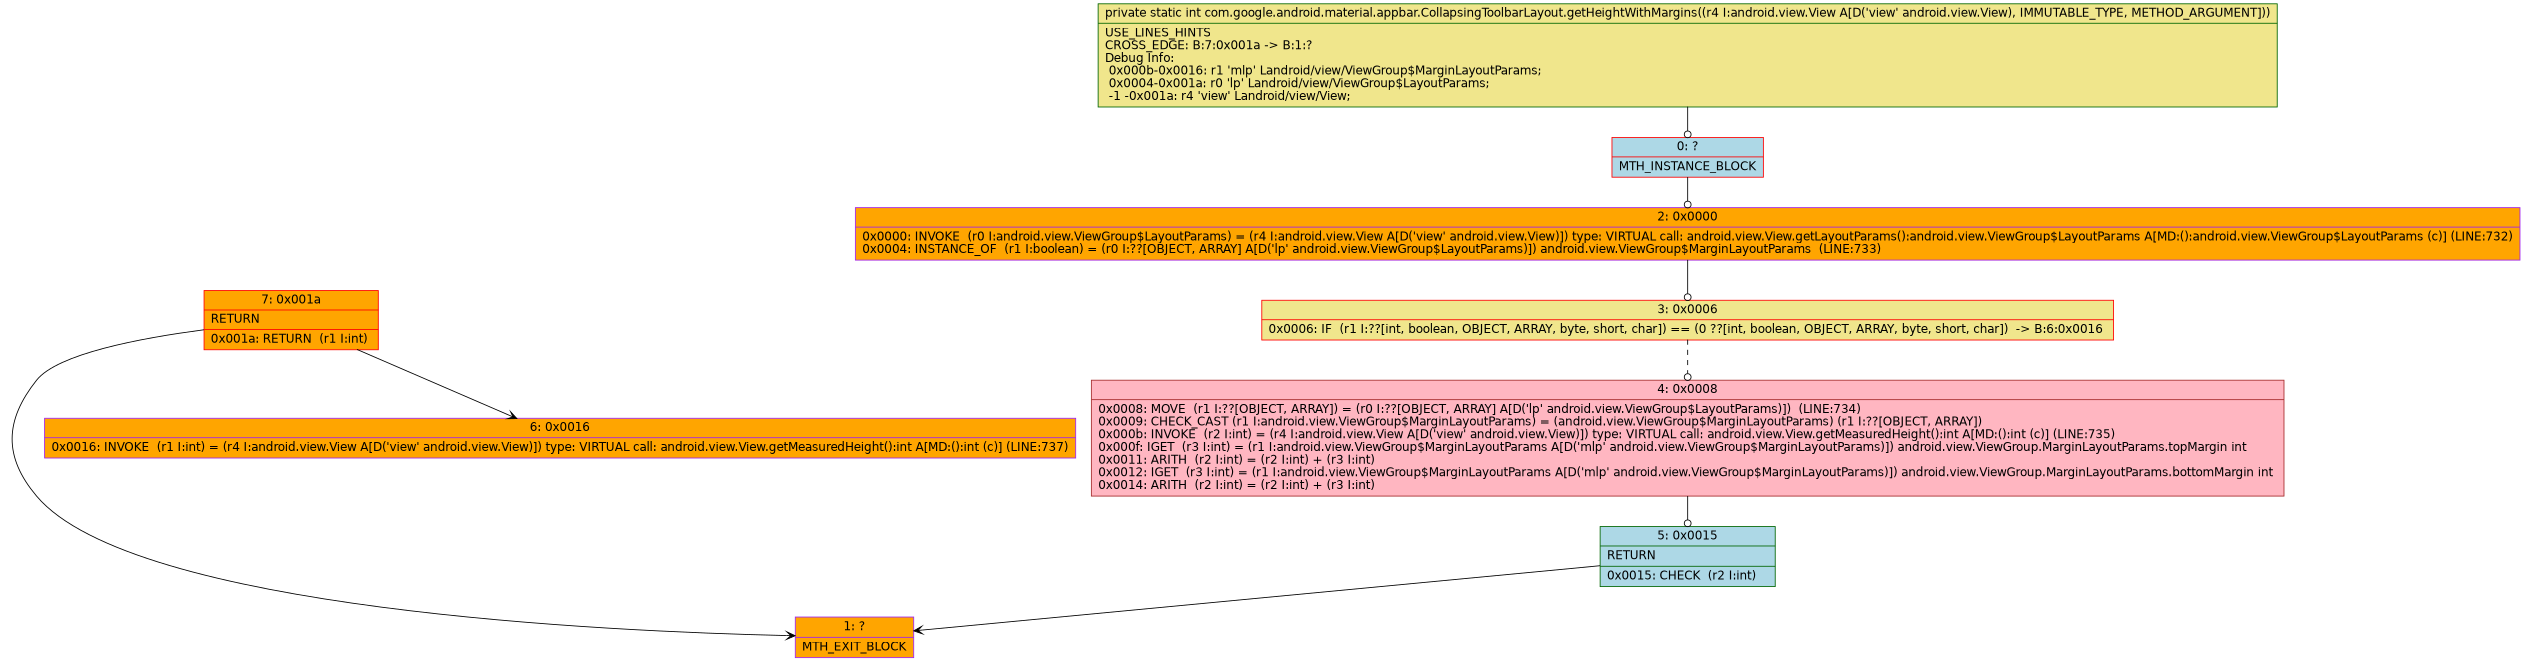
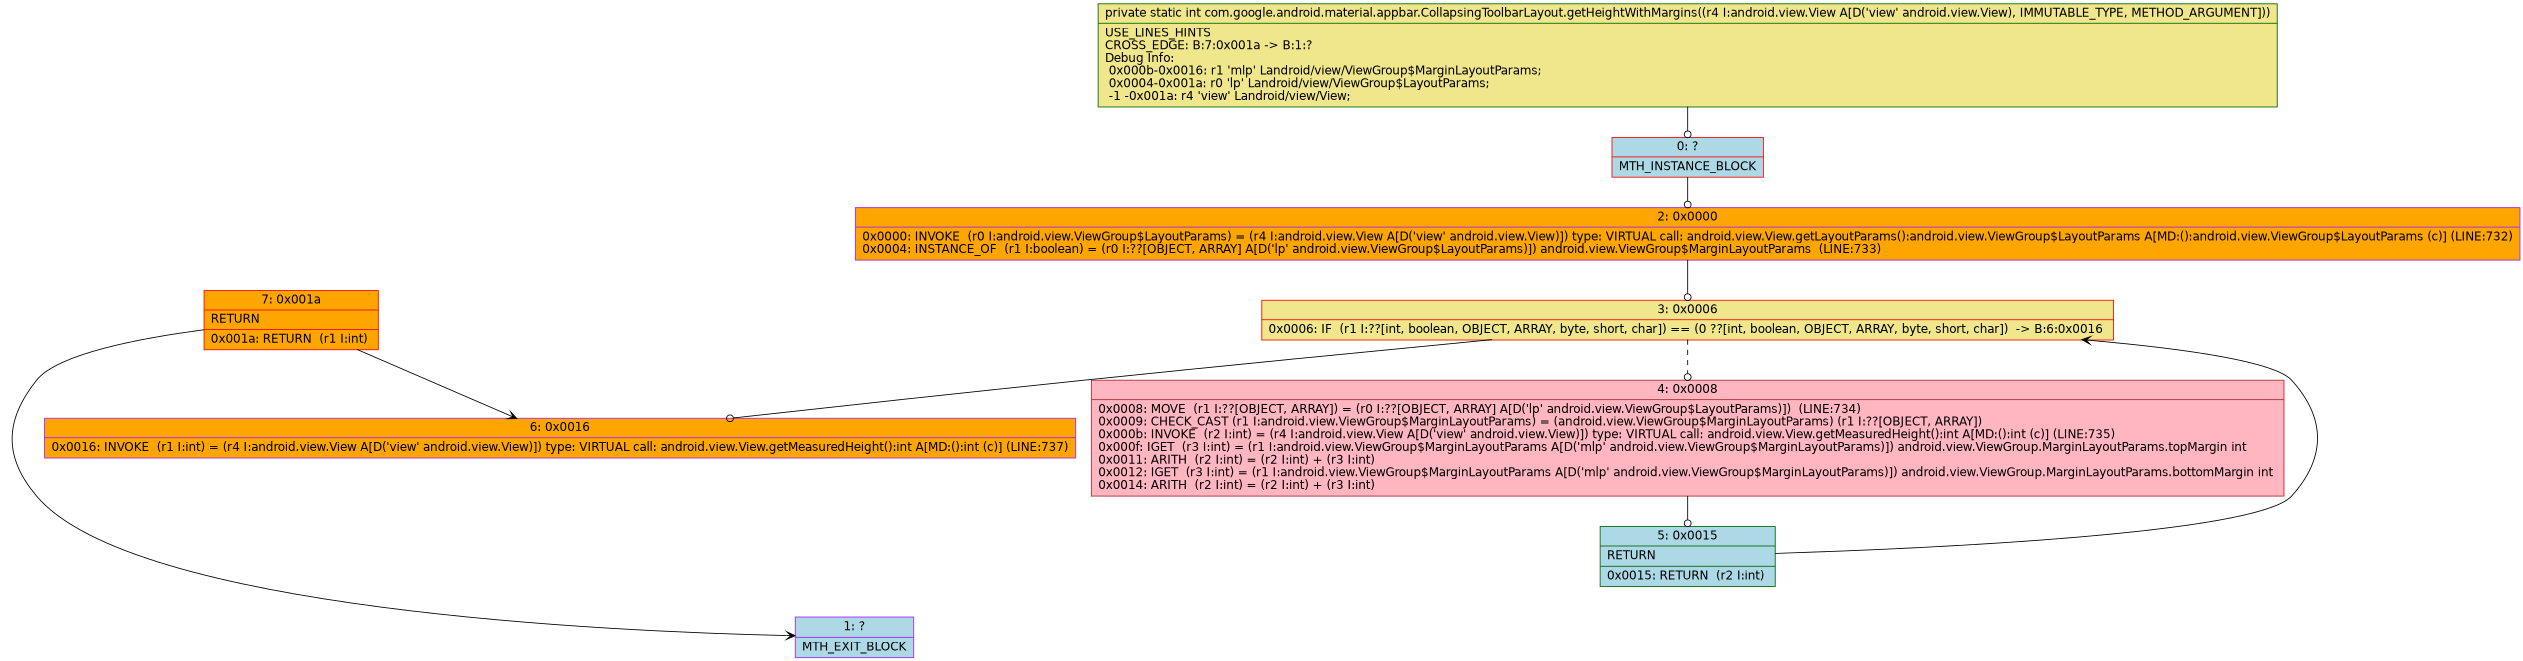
none -> (1113, 377)
(1683, 576) -> (1688, 576)
(1261, 598) -> (2203, 522)
(854, 637) -> (854, 637)
